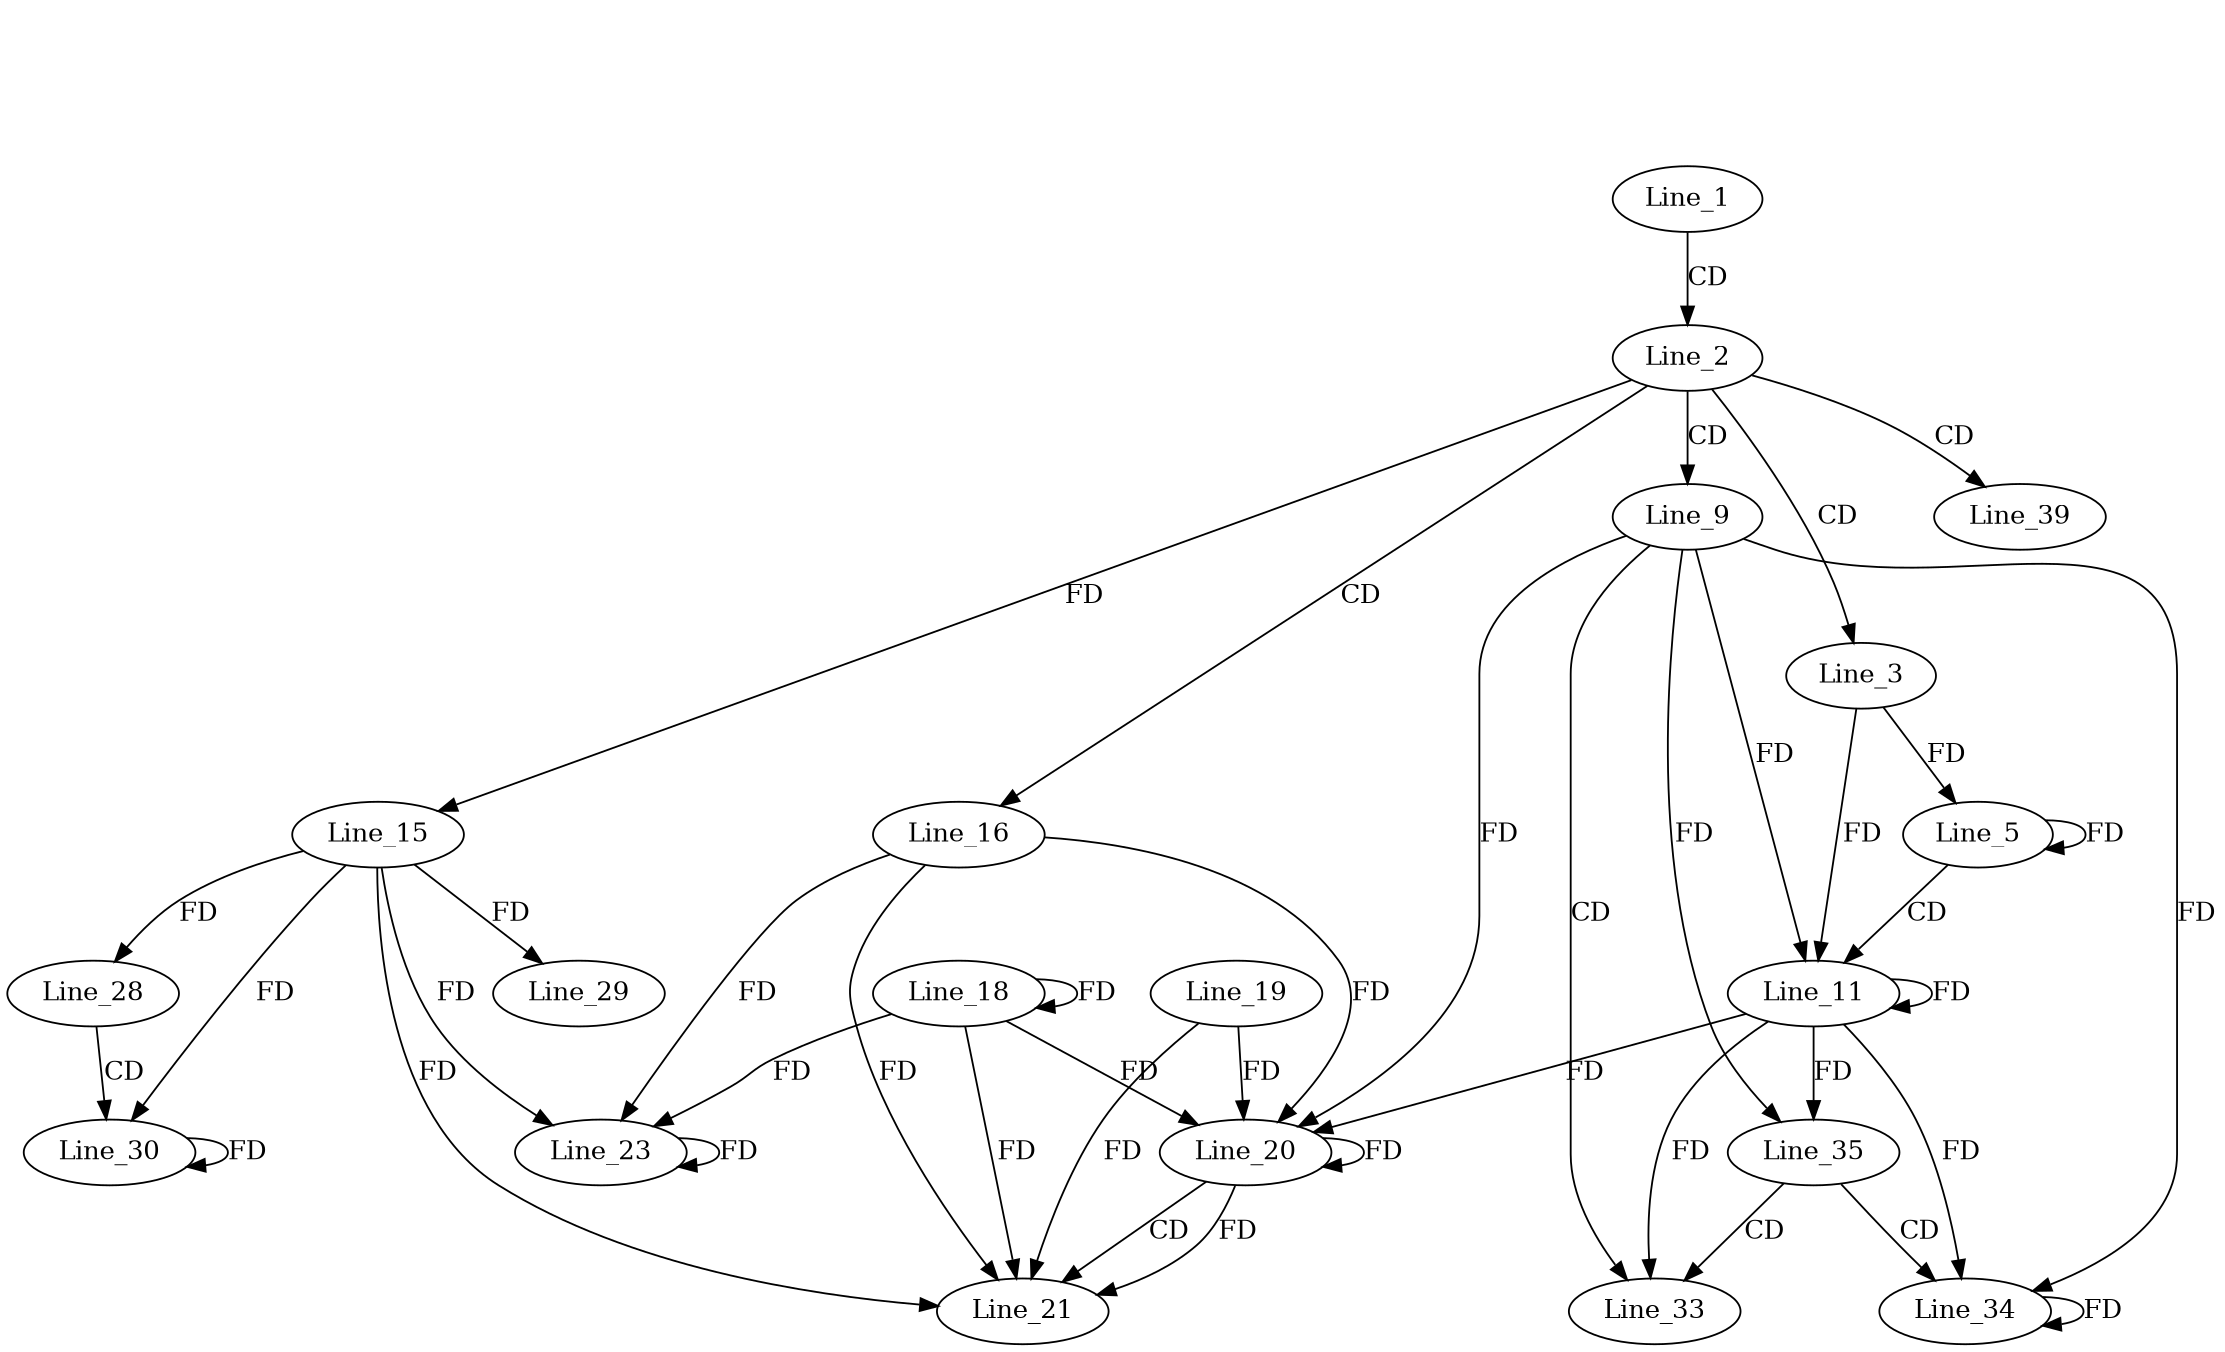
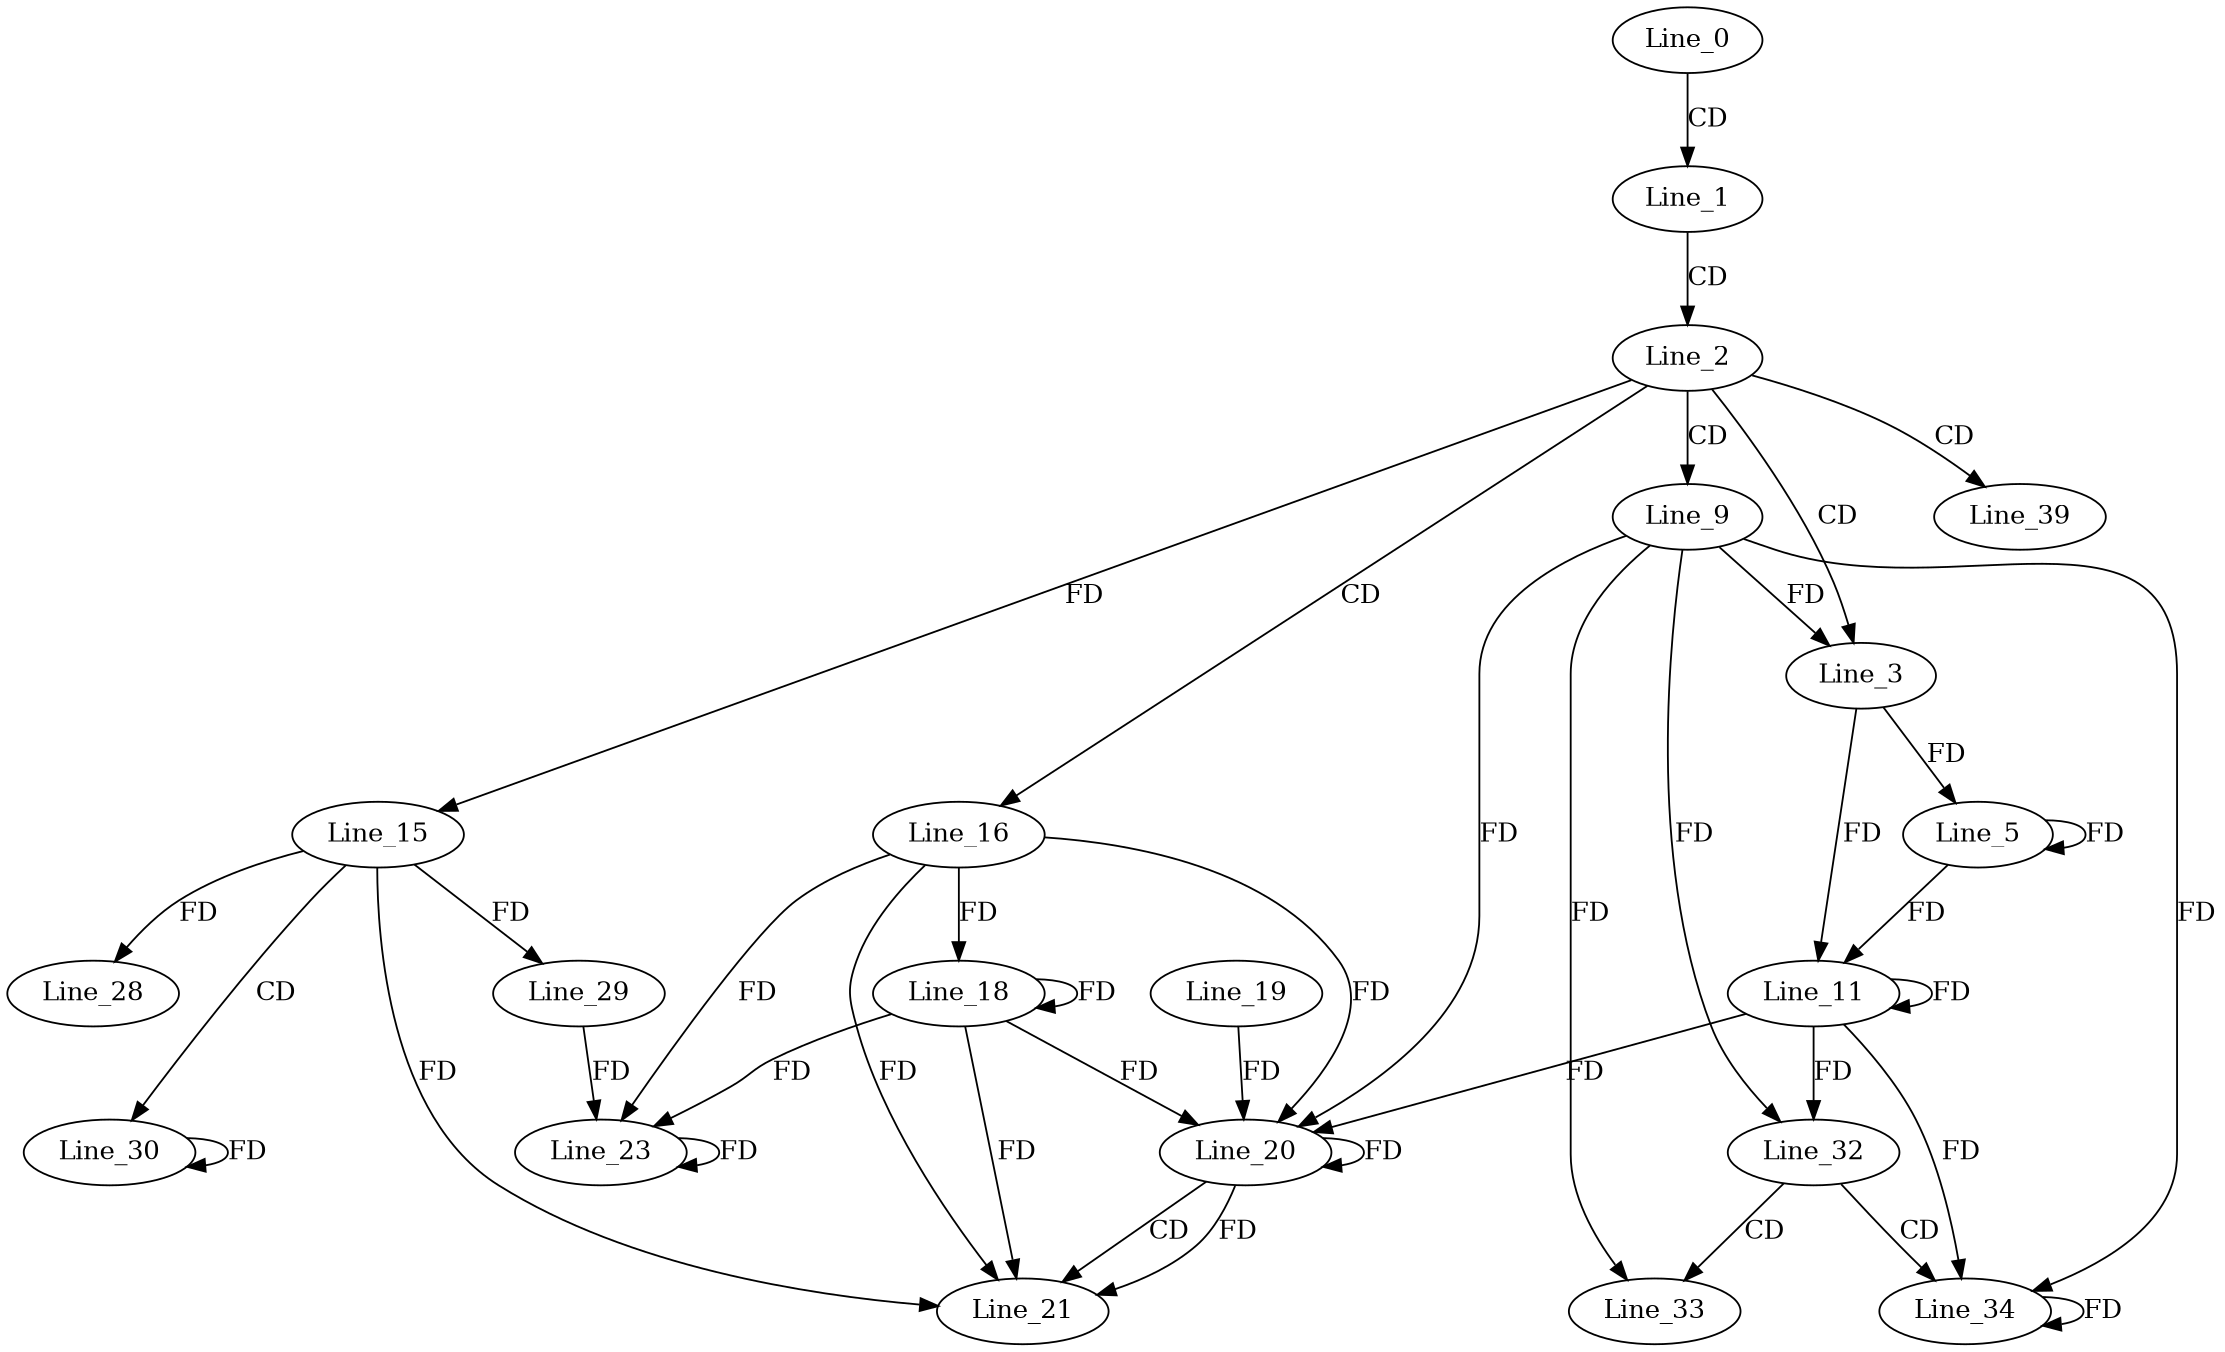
none -> (1688, 40)
(1748, 746) -> (1767, 590)
none -> (959, 905)
(1591, 914) -> (1591, 914)
(1927, 914) -> (1927, 914)
(276, 994) -> (276, 994)
(428, 1012) -> (589, 1064)
(100, 1064) -> none
(1670, 1121) -> none
(1097, 1128) -> none
(1814, 1152) -> (1814, 1152)
